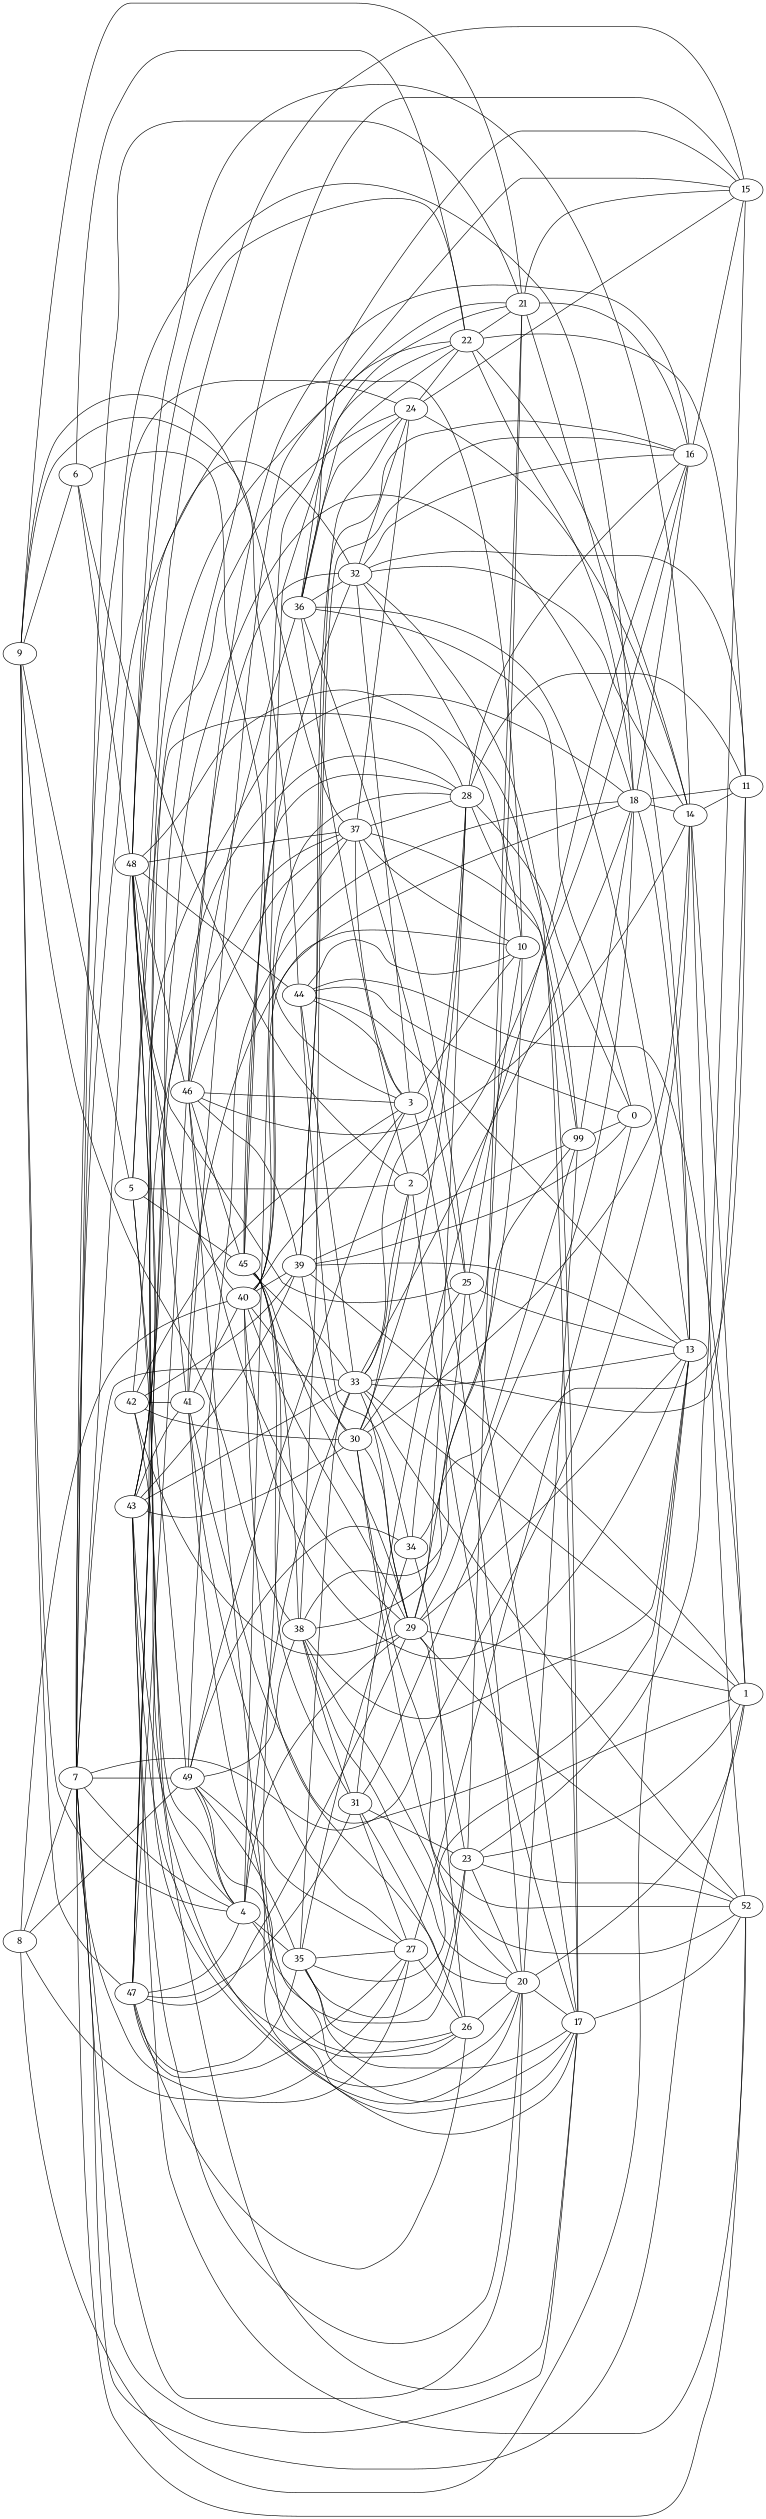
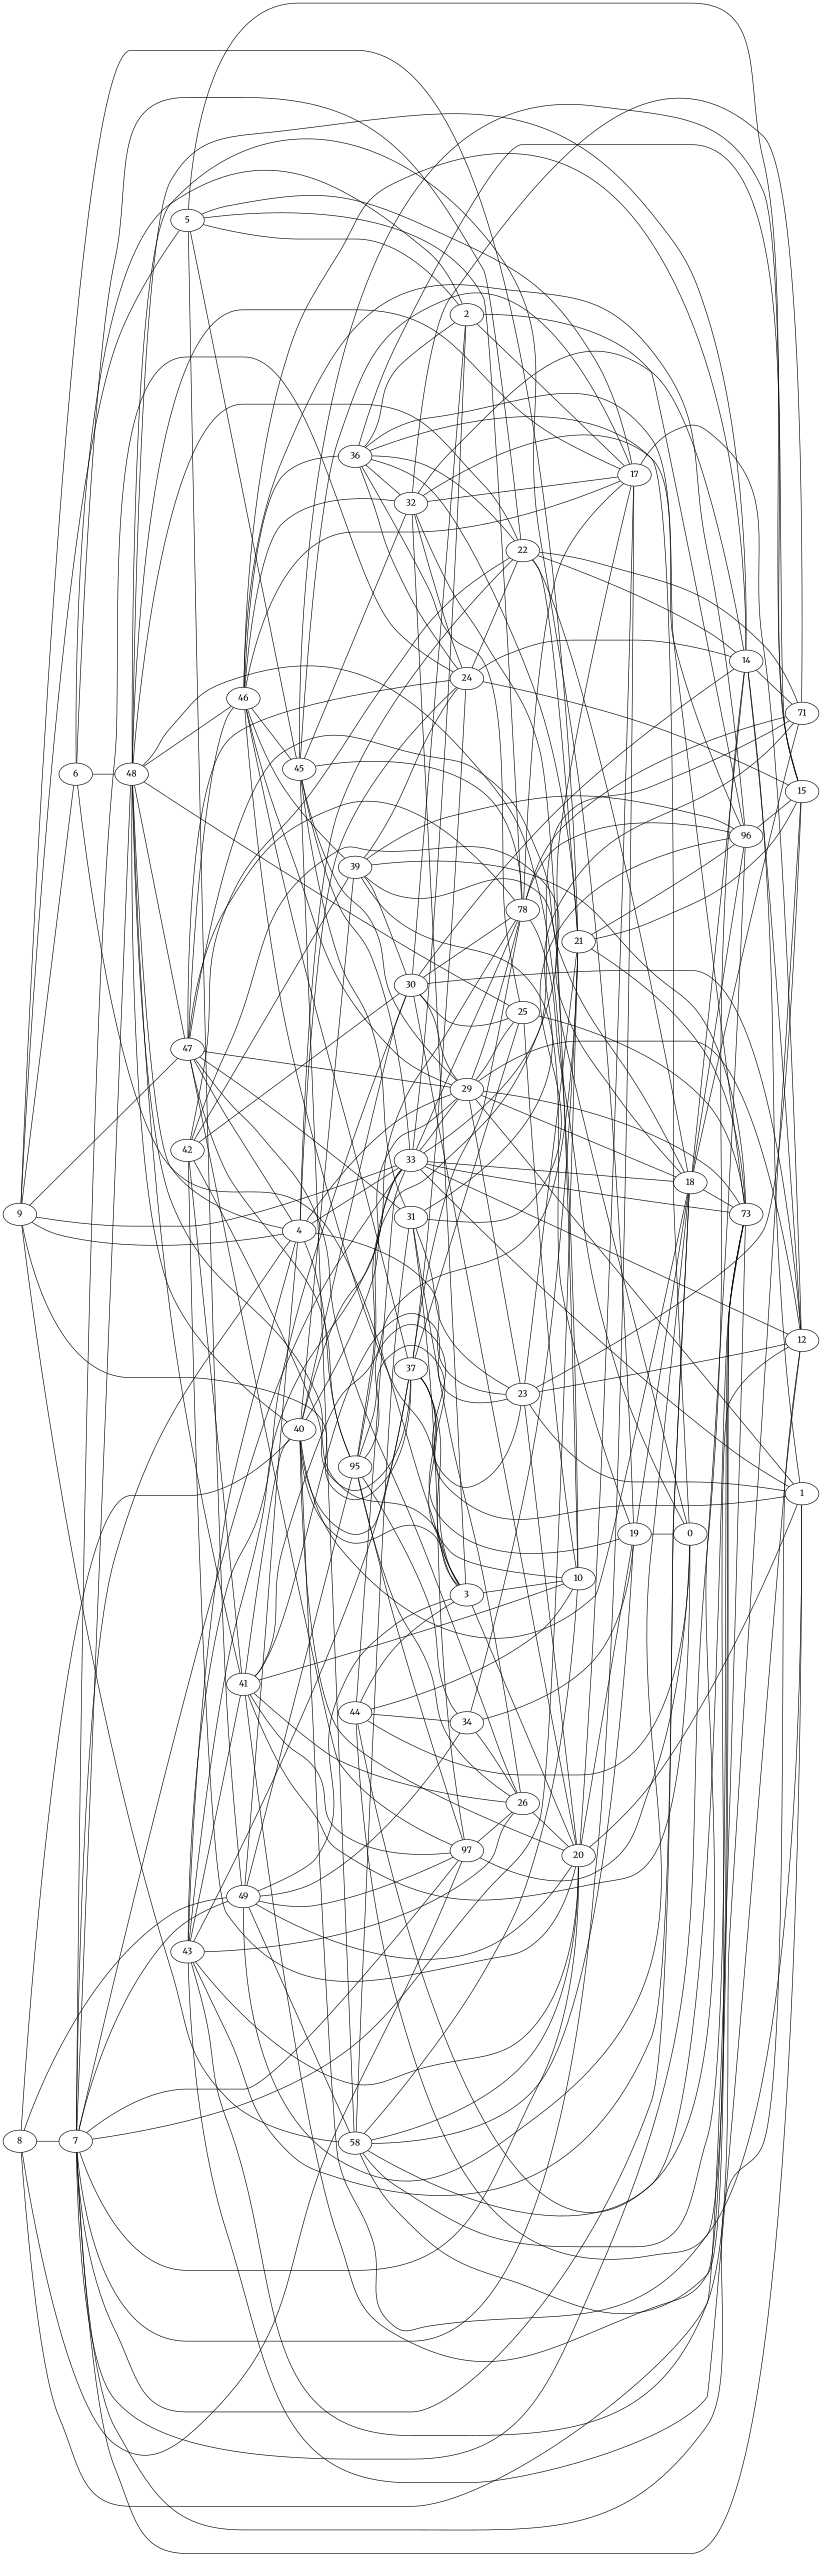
(690, 455) -> (746, 836)
(254, 553) -> (202, 1225)
(746, 787) -> (802, 713)
(467, 797) -> (523, 910)
(208, 924) -> (160, 912)
none -> (319, 962)
(100, 1016) -> none
(579, 1139) -> (634, 1534)
(690, 1350) -> (746, 1214)
(227, 1393) -> none
none -> (342, 1409)
(536, 1468) -> none
(220, 1594) -> (447, 848)
(299, 1630) -> (355, 2143)
(520, 1635) -> none
none -> (562, 1890)
(746, 1907) -> (802, 1340)
(411, 1950) -> (467, 1851)
(299, 1959) -> (355, 1467)
